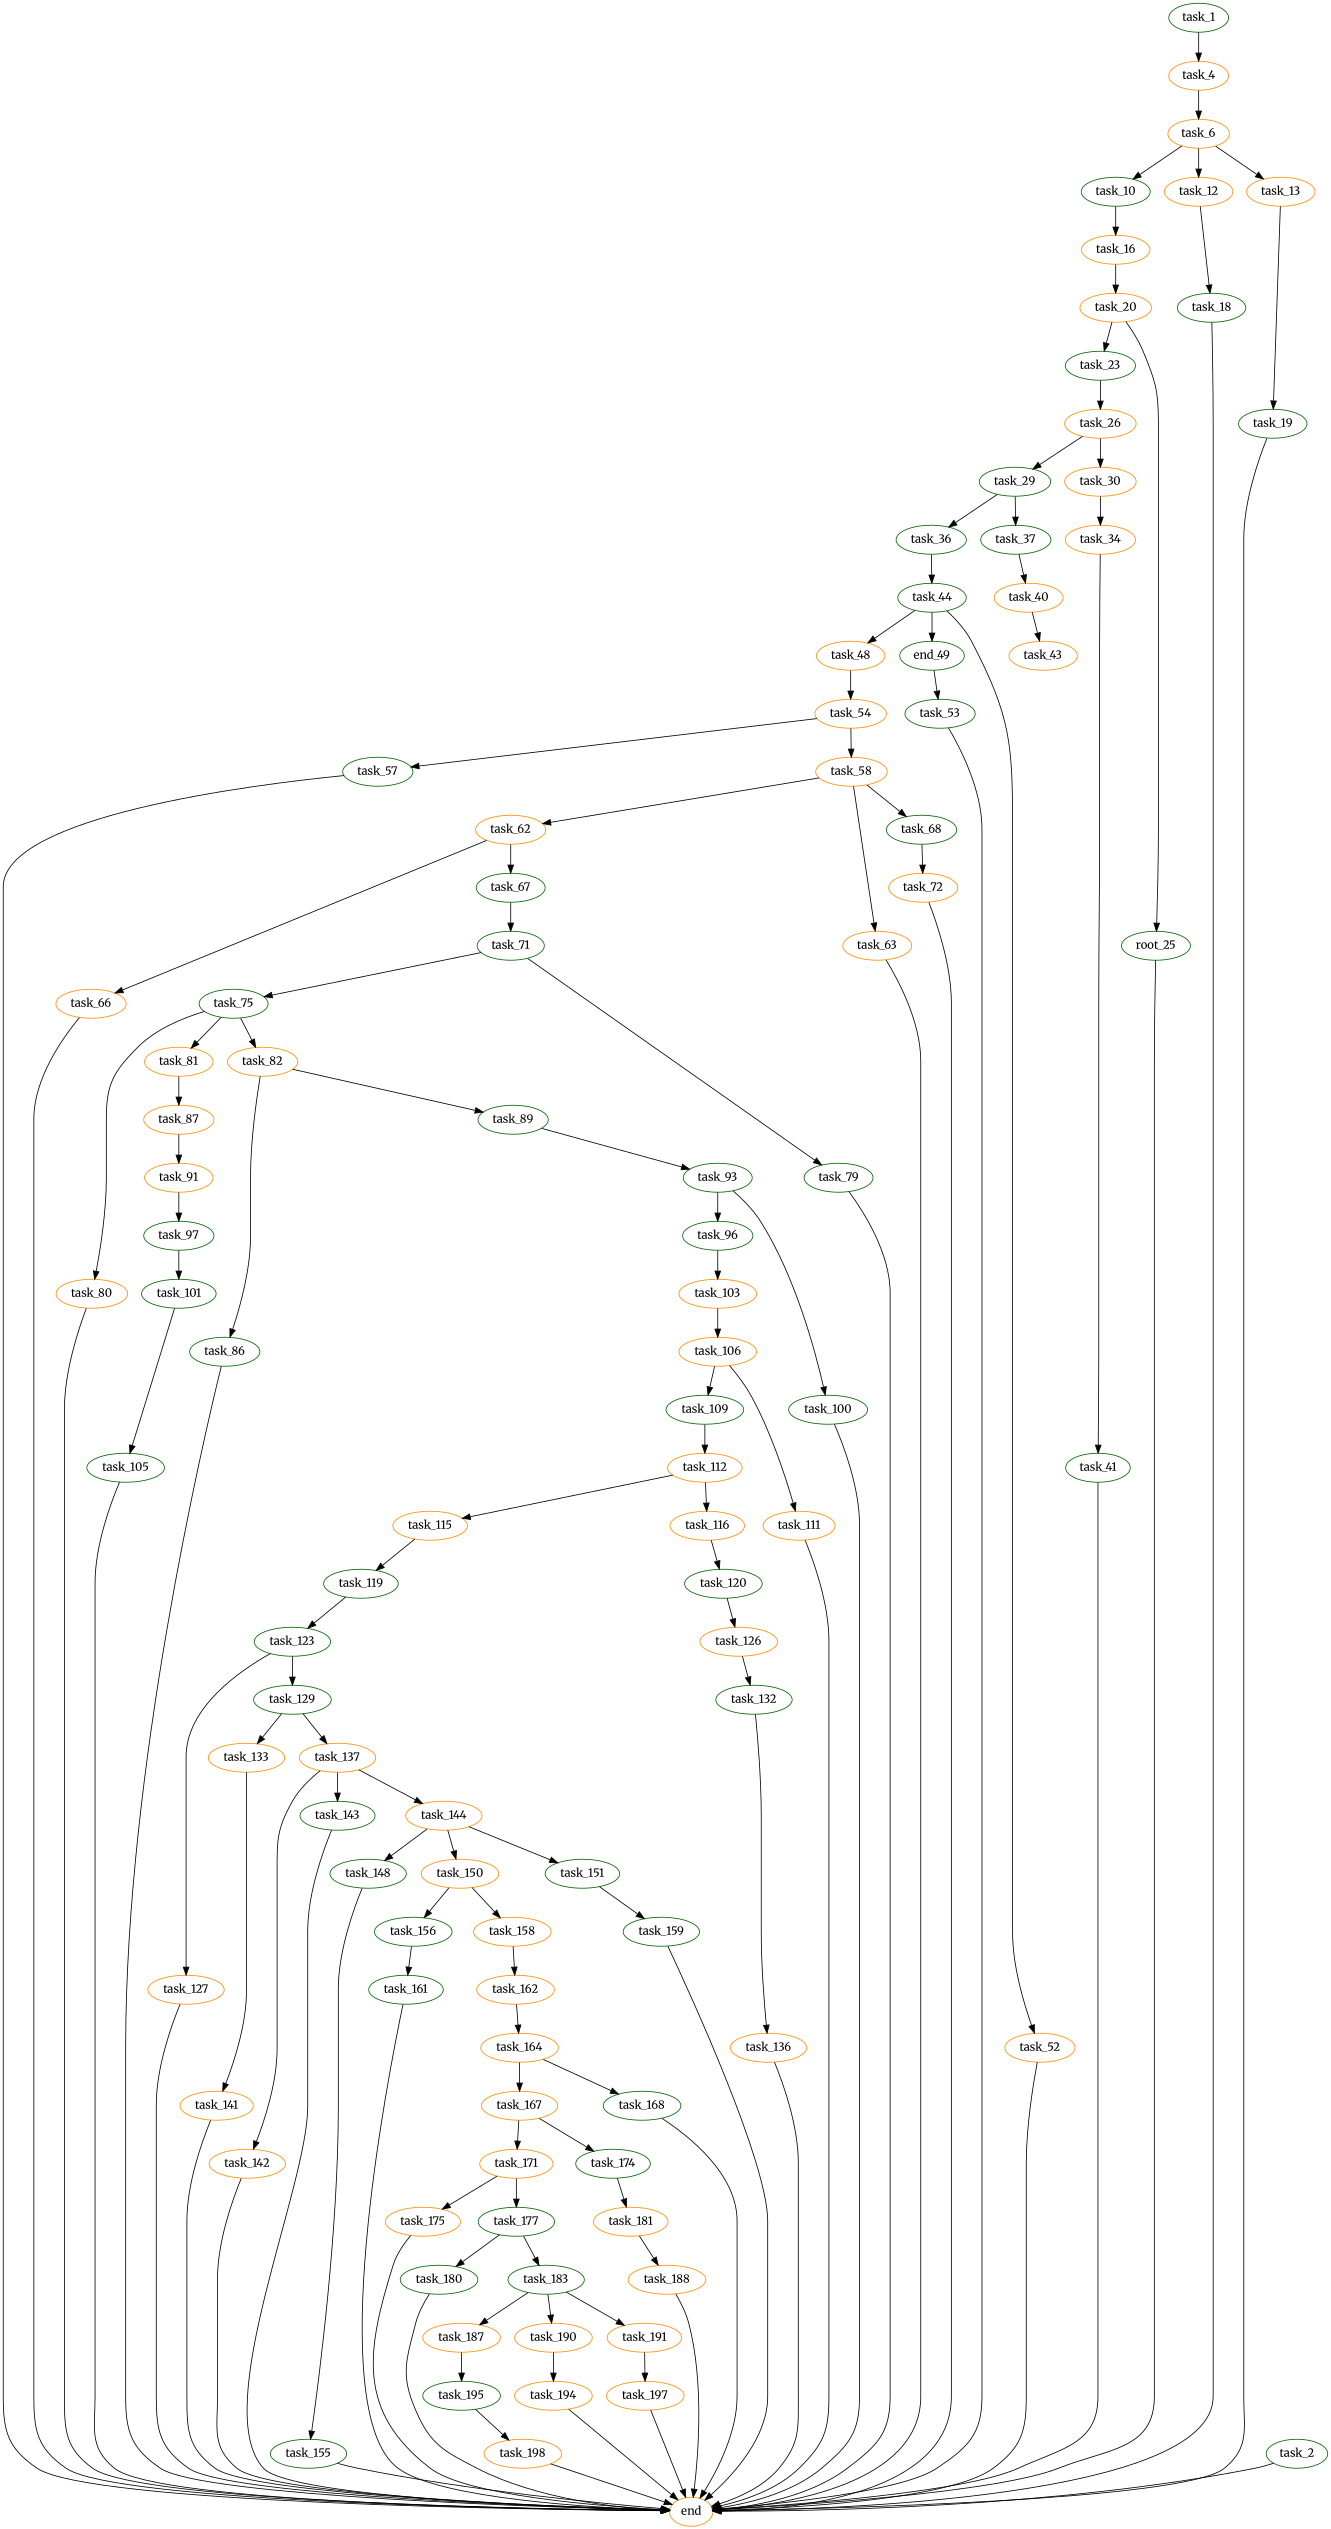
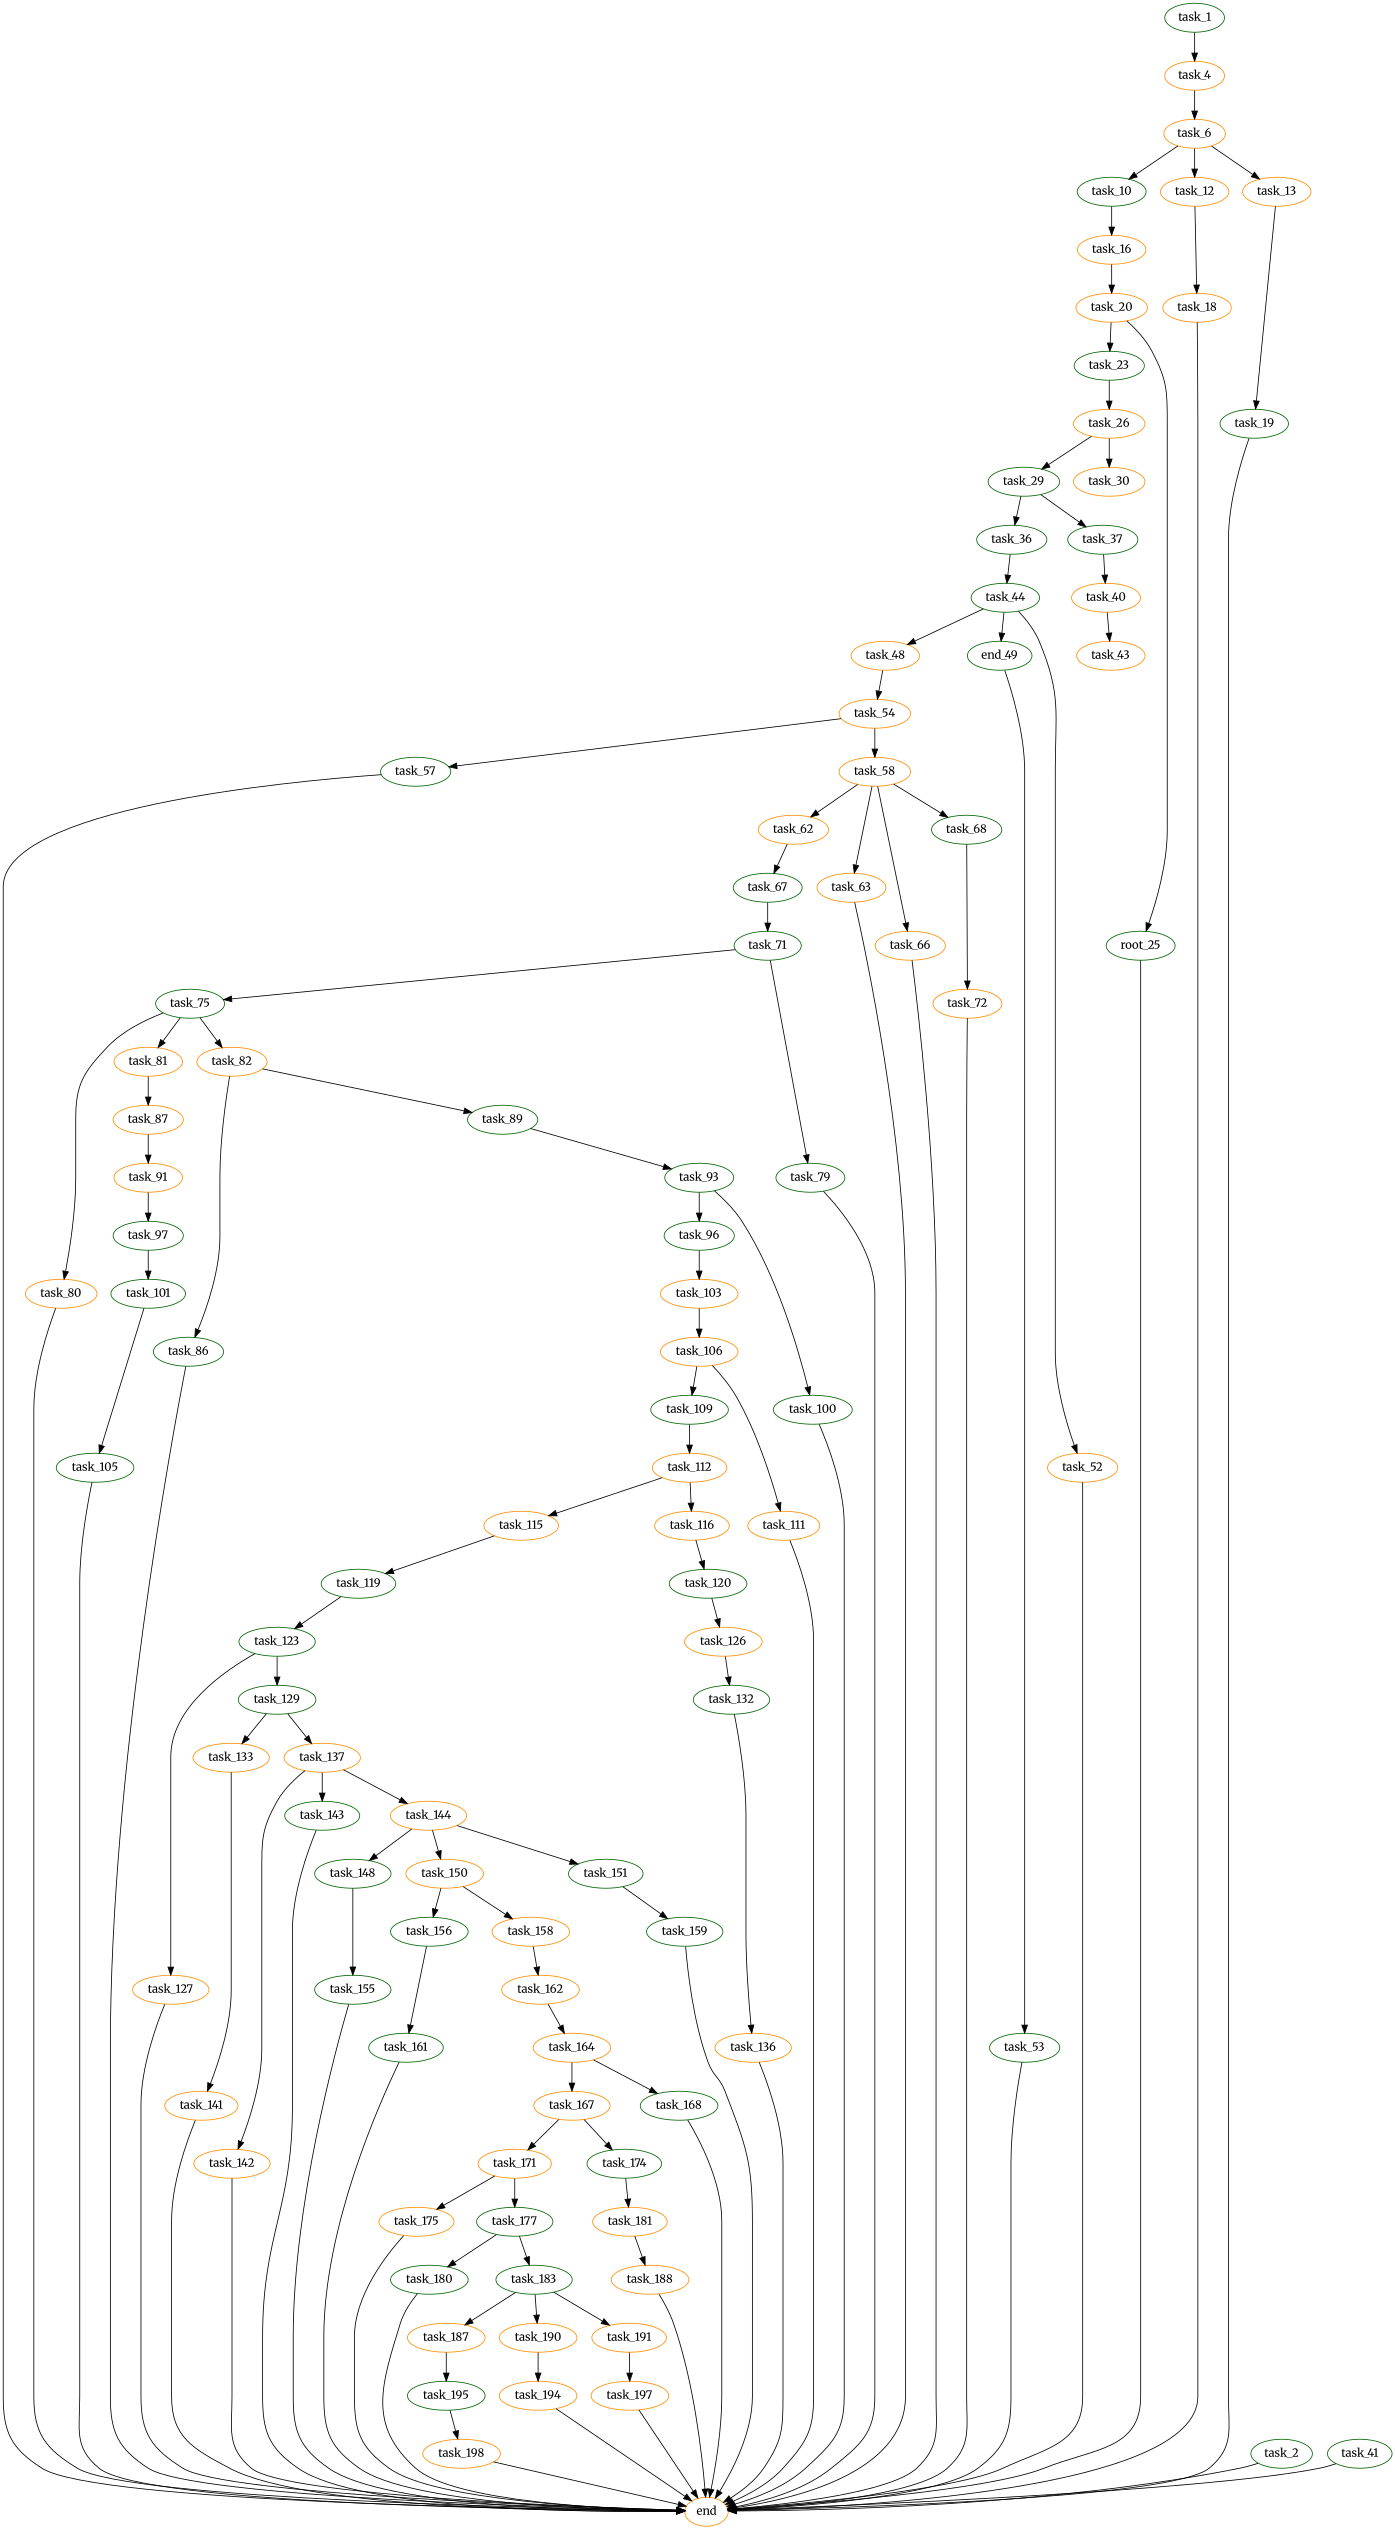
(1212, 308) -> (1197, 308)
(1100, 540) -> none
(305, 915) -> (892, 855)
